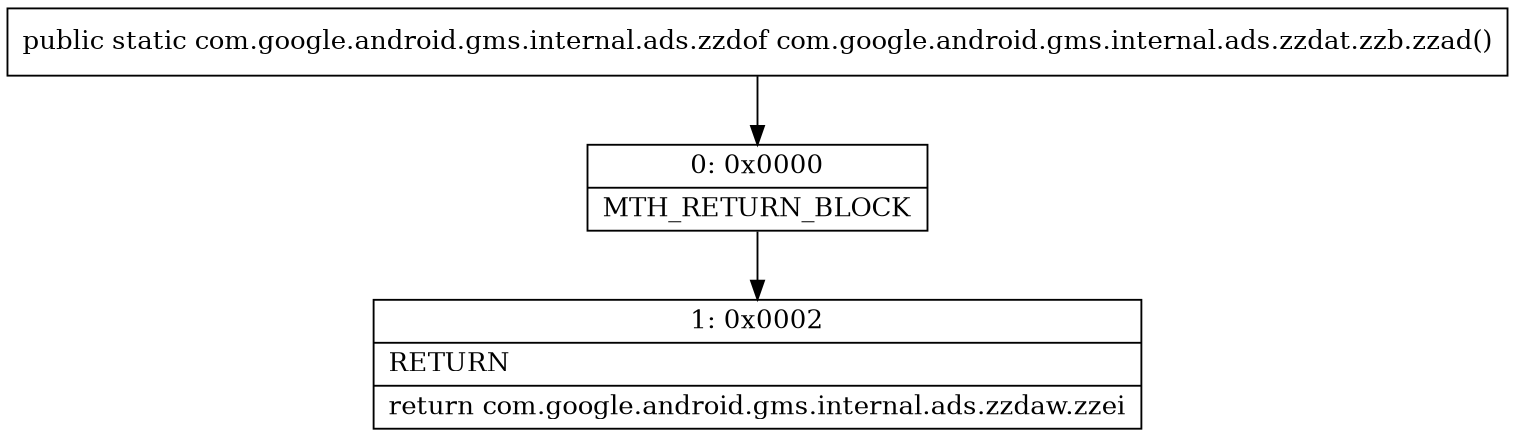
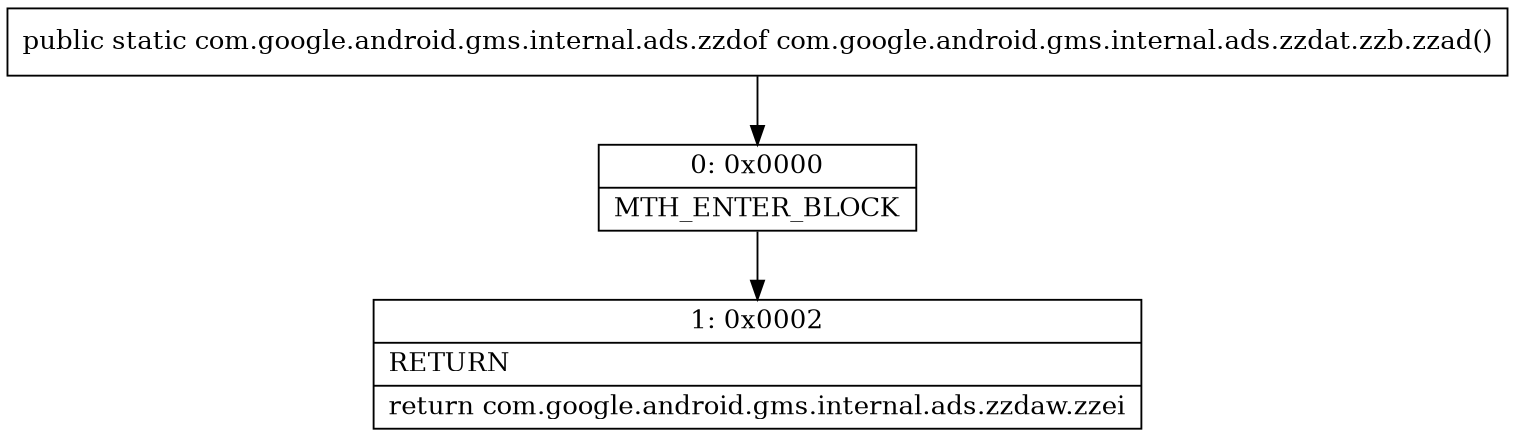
(757, 208) -> (757, 208)
